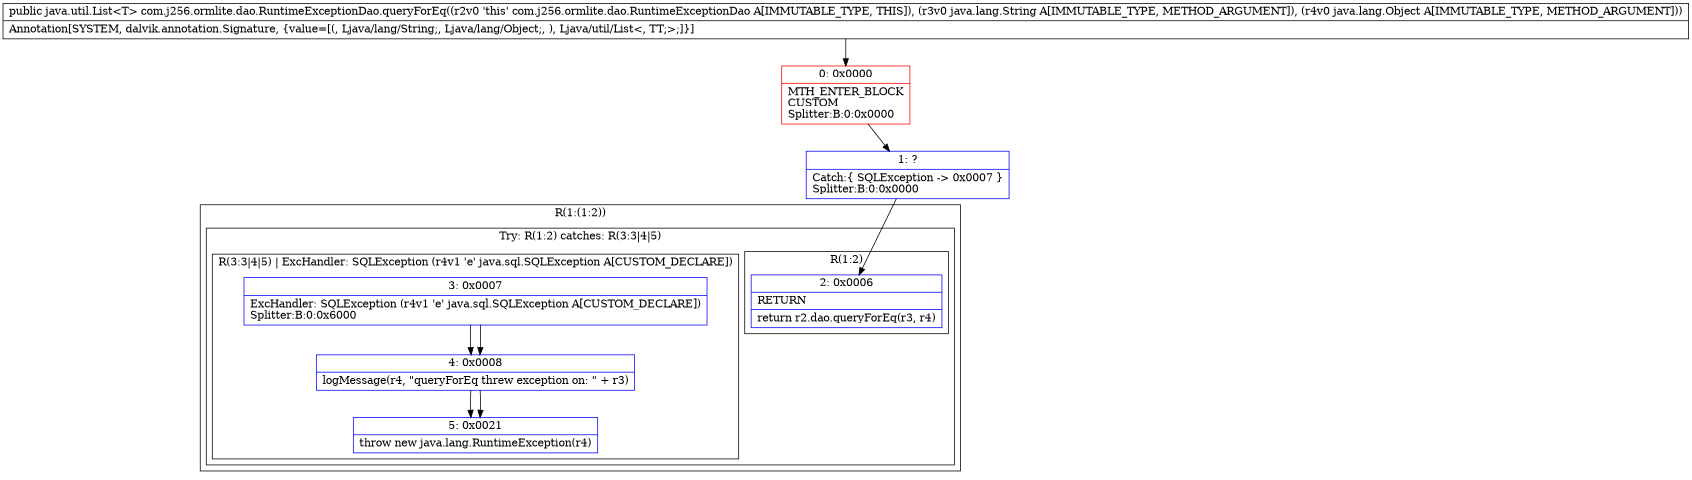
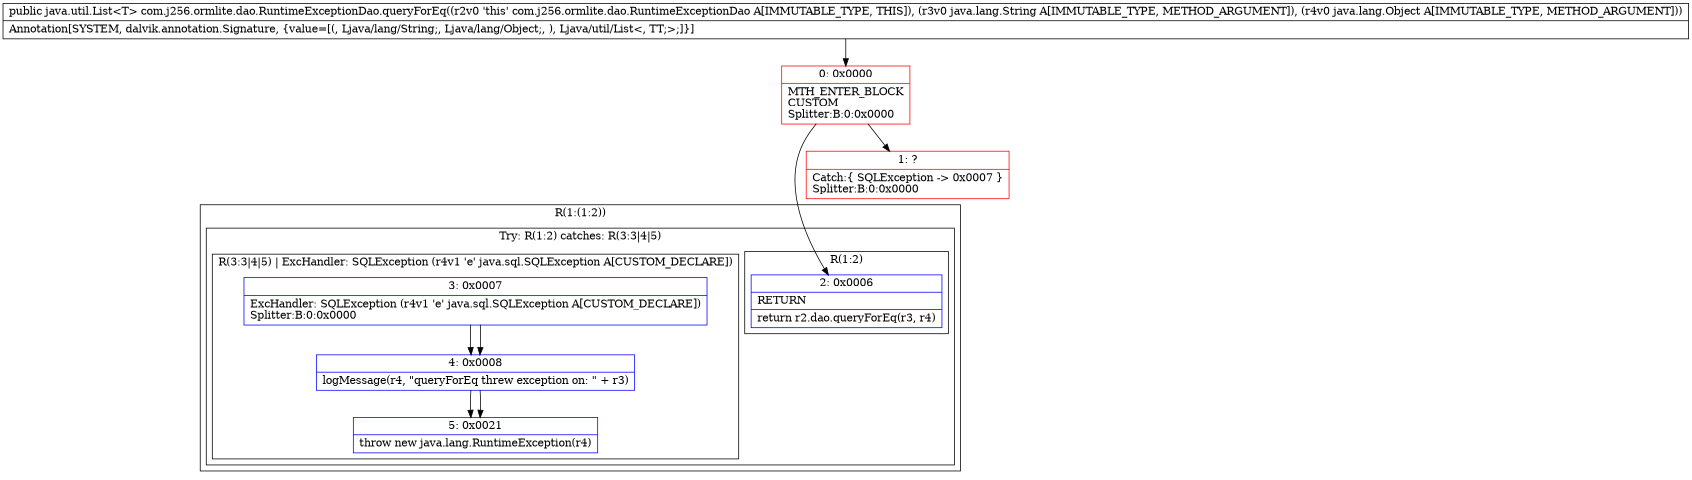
(908, 175) -> (908, 175)
(879, 233) -> (796, 197)
(304, 316) -> (304, 316)
